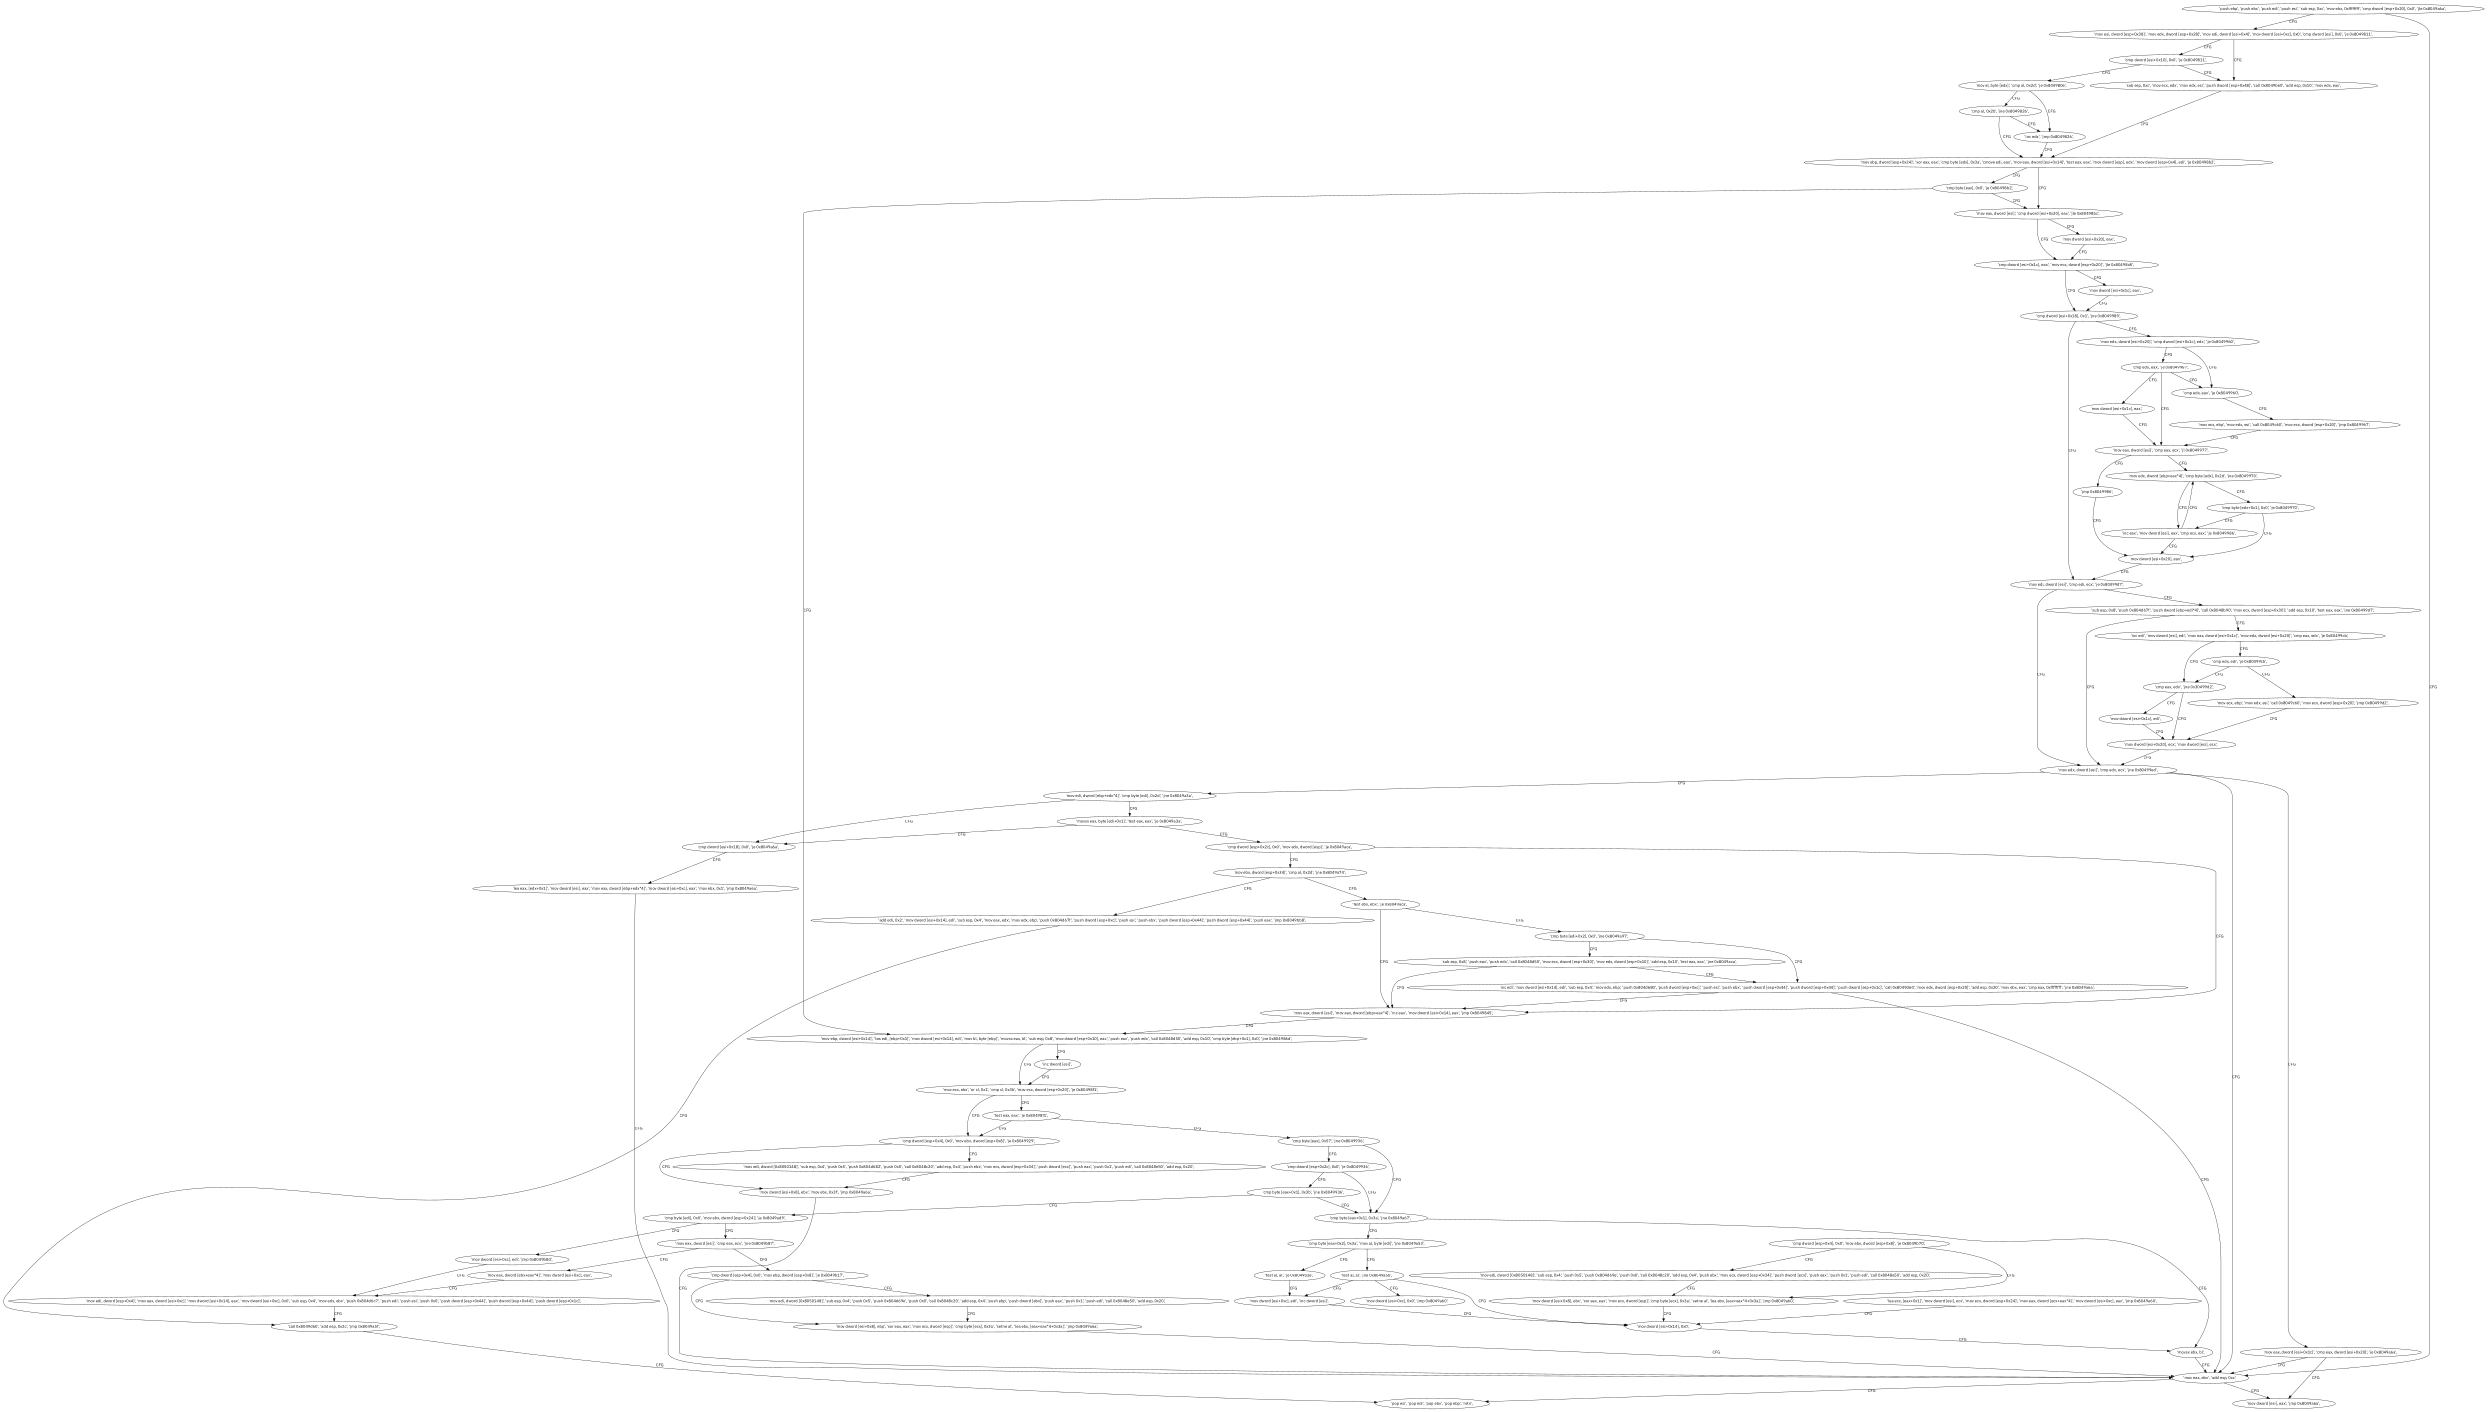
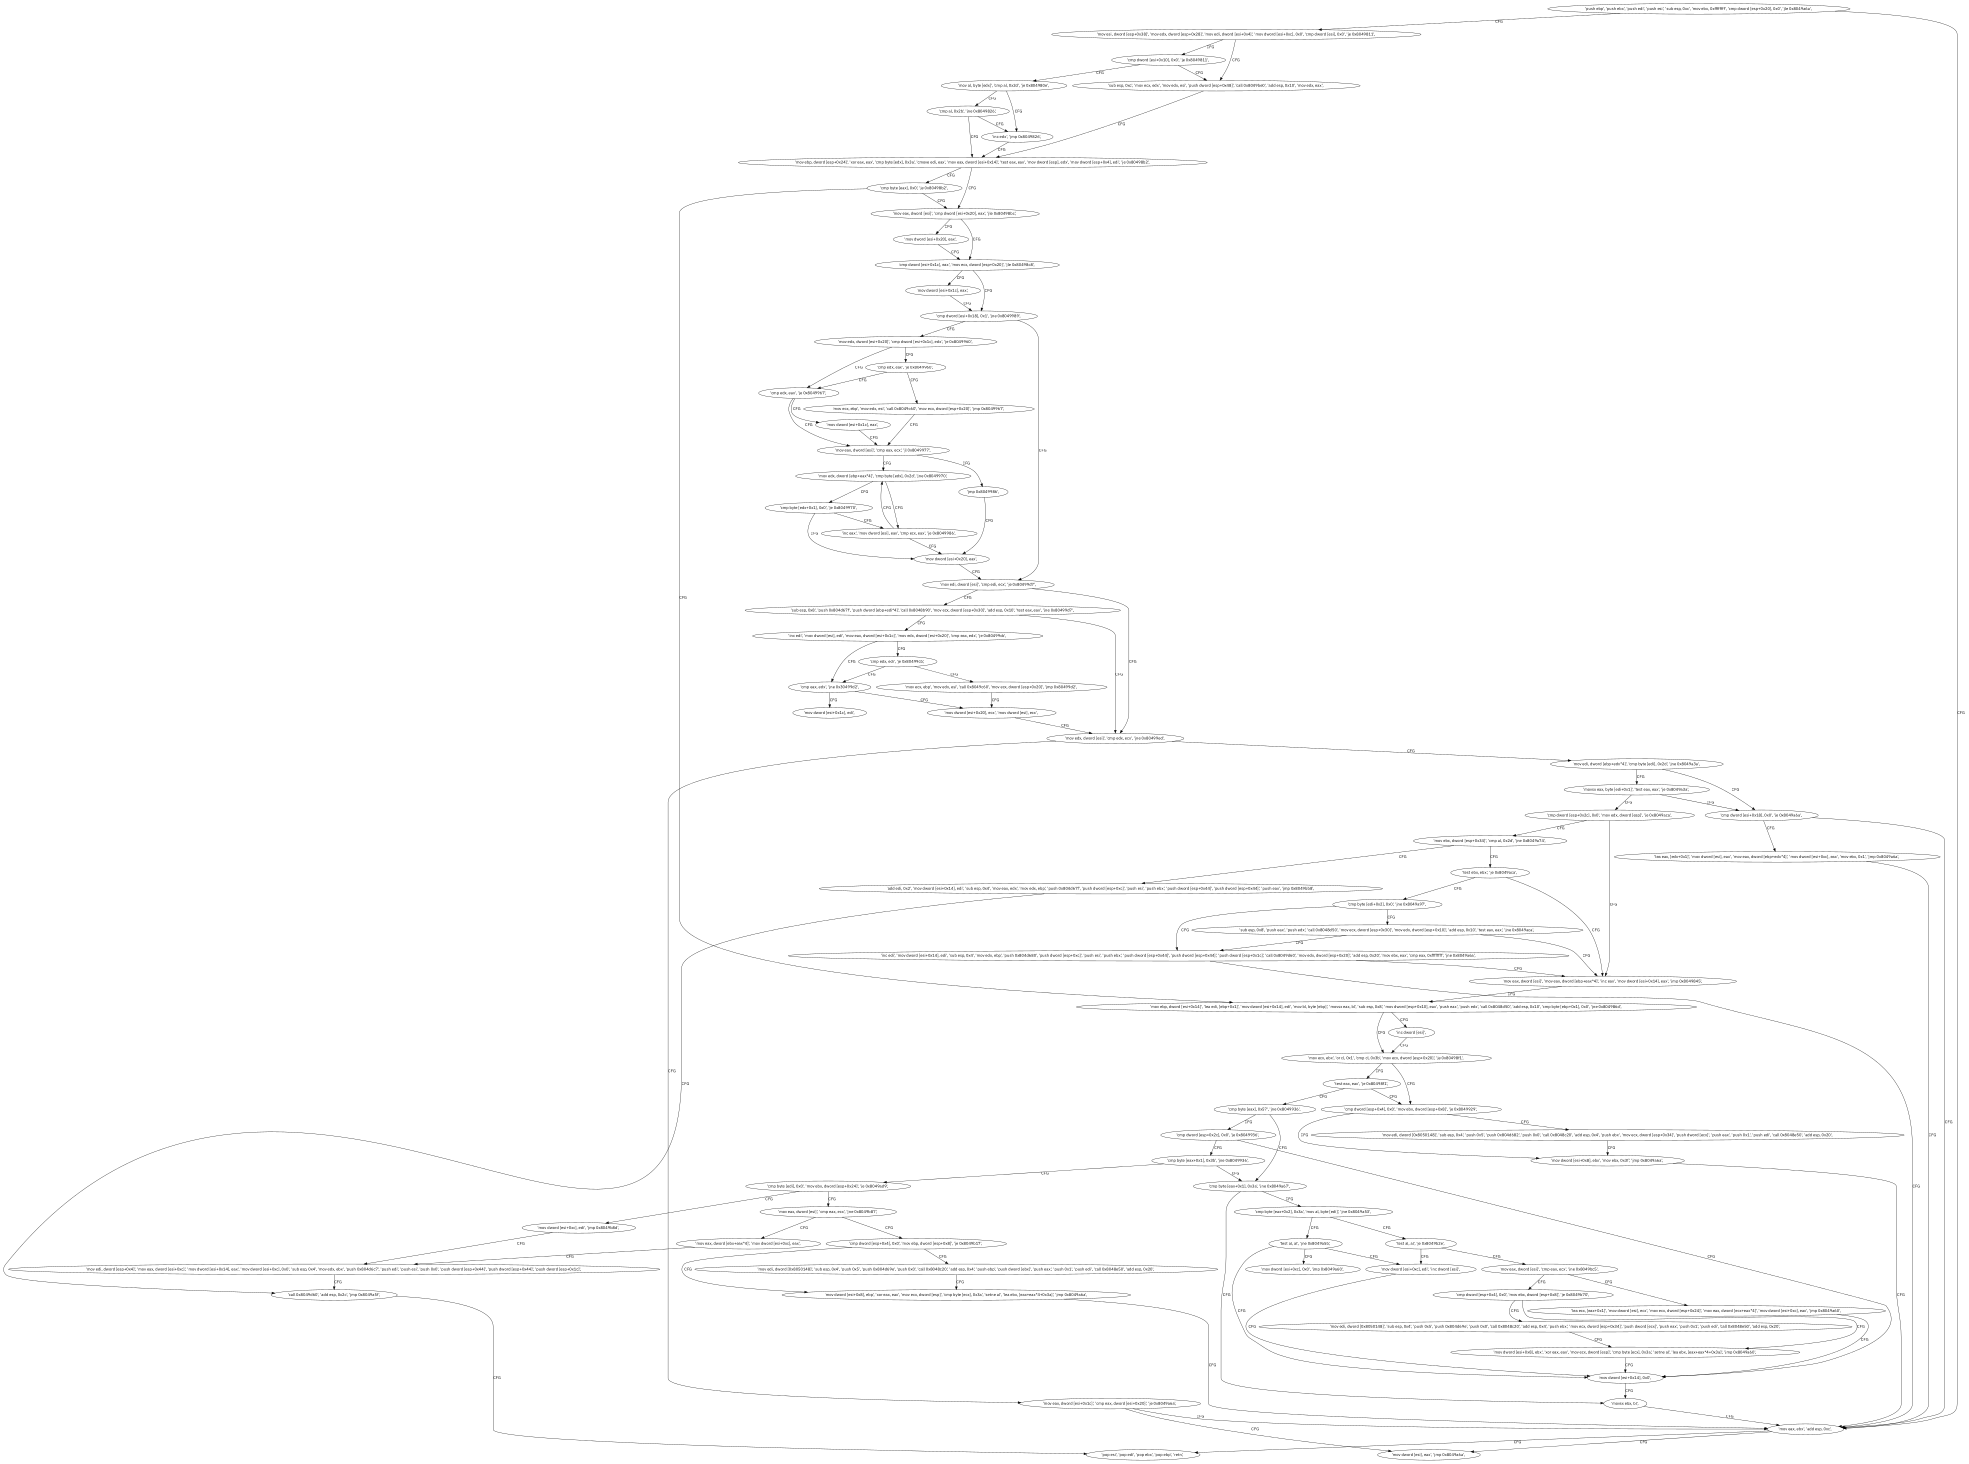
(2185, 380) -> (854, 380)
(2152, 731) -> none
(2232, 1050) -> (1945, 1108)
(1362, 1186) -> (1687, 1253)
none -> (1550, 1269)
